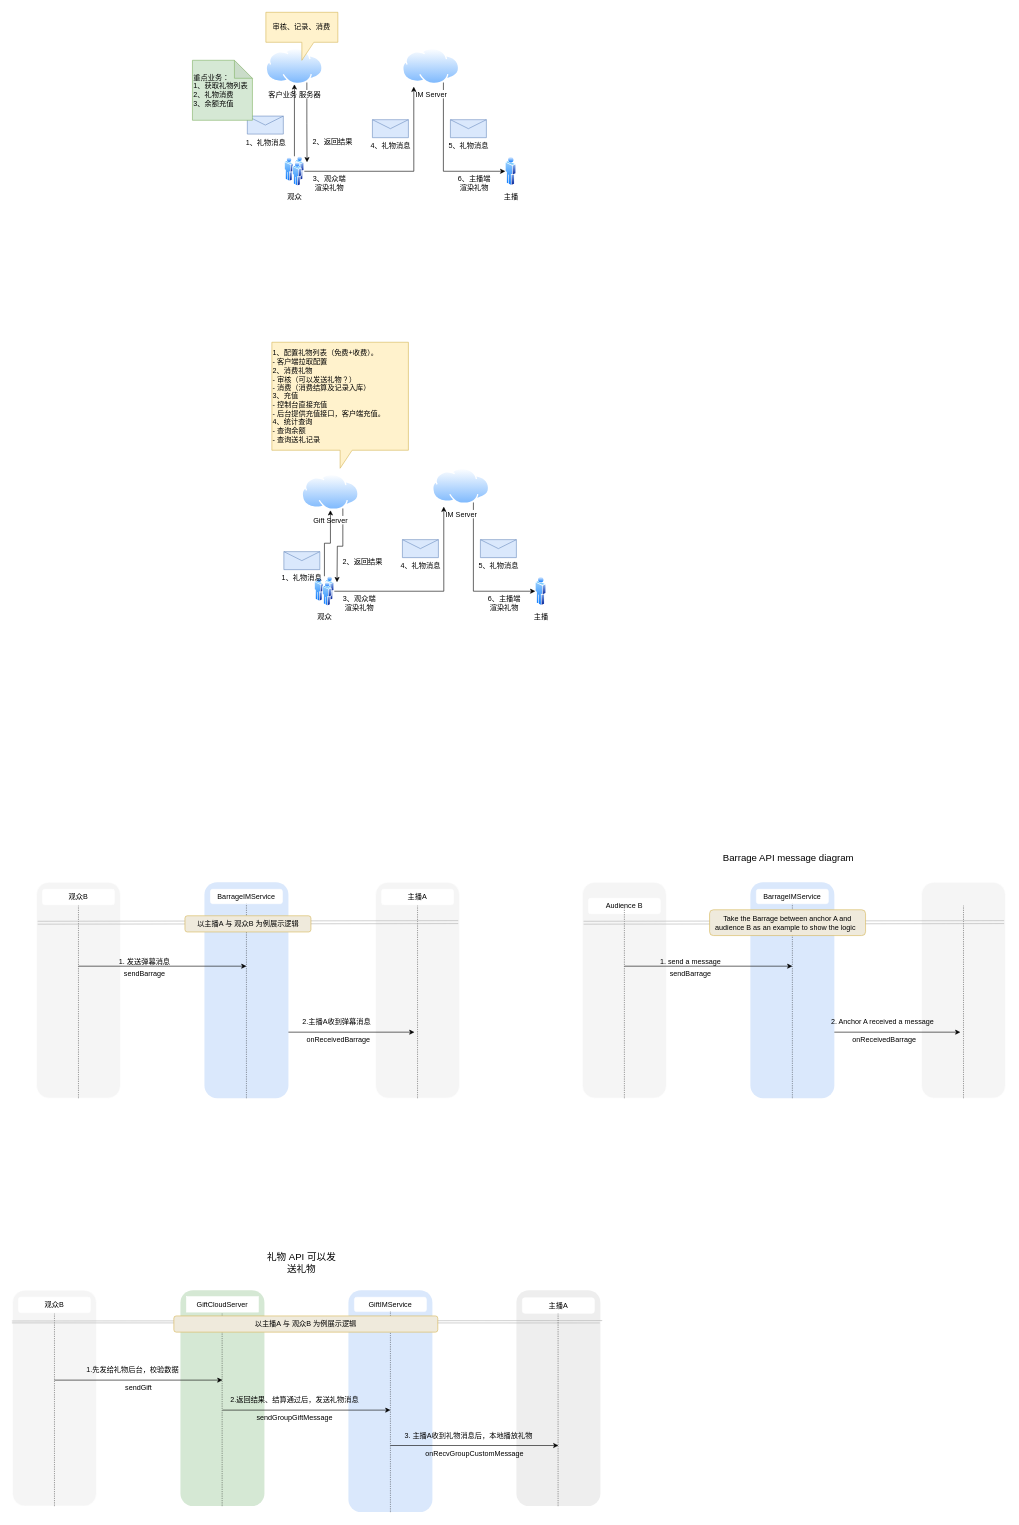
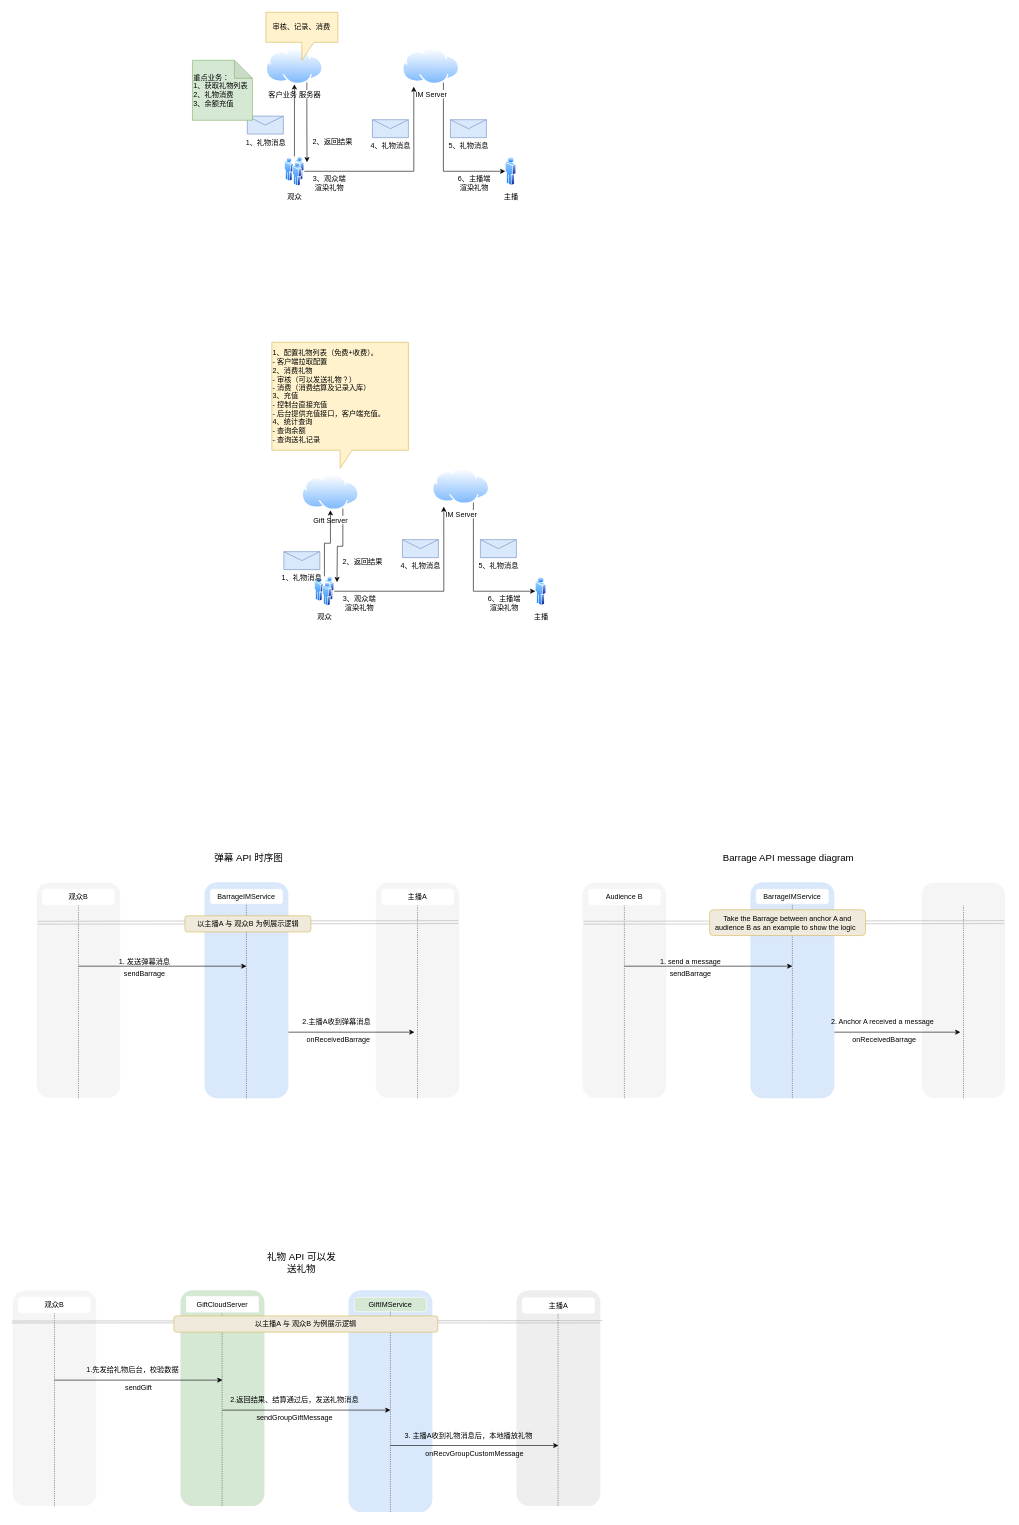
none -> (248, 858)
(624, 906) -> (624, 897)
(390, 1305) -> (390, 1305)
